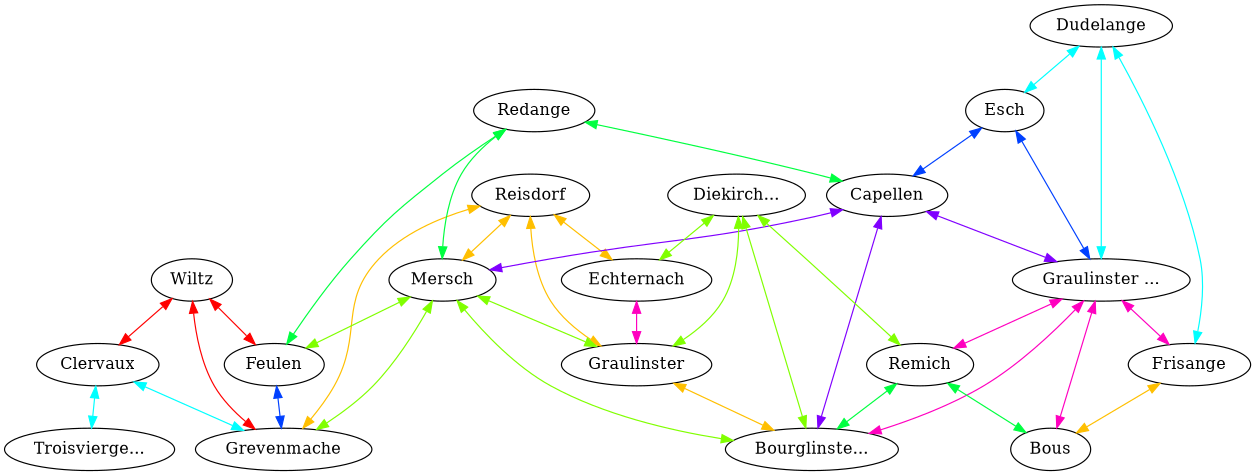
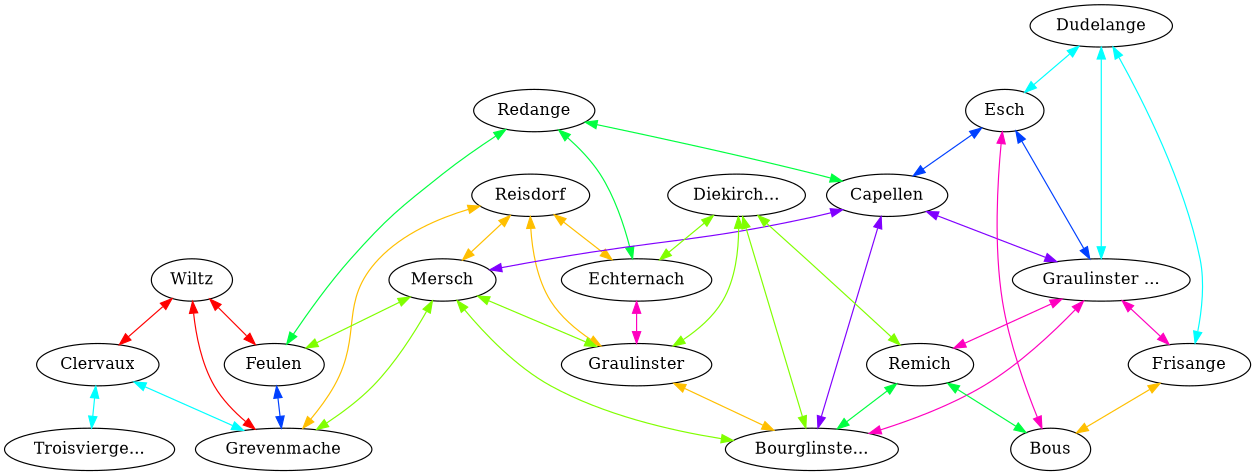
(456, 185) -> (608, 187)
(1076, 365) -> (1000, 283)
